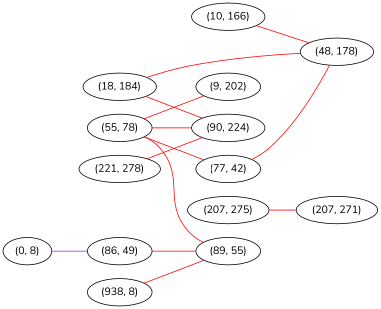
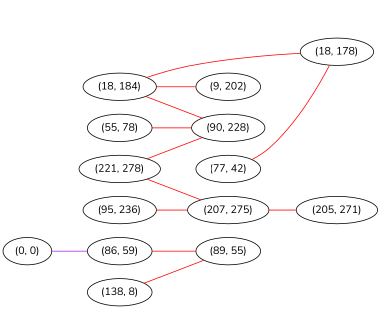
(228, 17) -> none
(337, 52) -> (337, 52)
(166, 110) -> (176, 87)
(228, 128) -> (228, 128)
(166, 145) -> none
none -> (174, 190)
(174, 190) -> none
none -> (120, 210)
(337, 210) -> (337, 210)
(27, 251) -> (27, 251)
(120, 251) -> (120, 251)
(120, 292) -> (120, 292)
